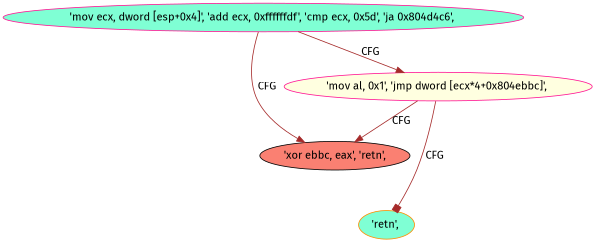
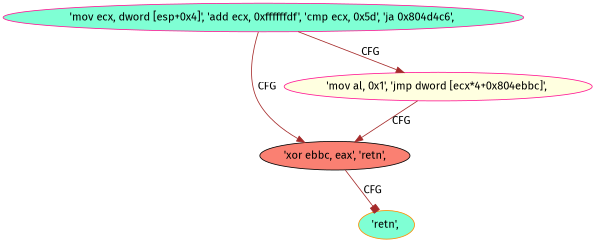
(422, 155) -> (359, 187)
